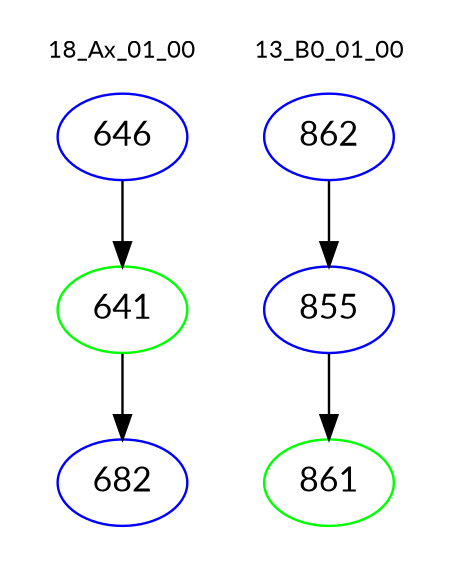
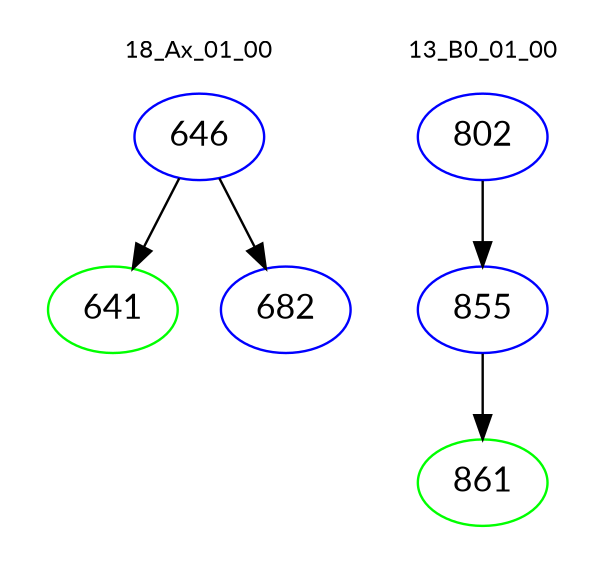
(329, 137) -> (483, 137)
(122, 384) -> (237, 213)
